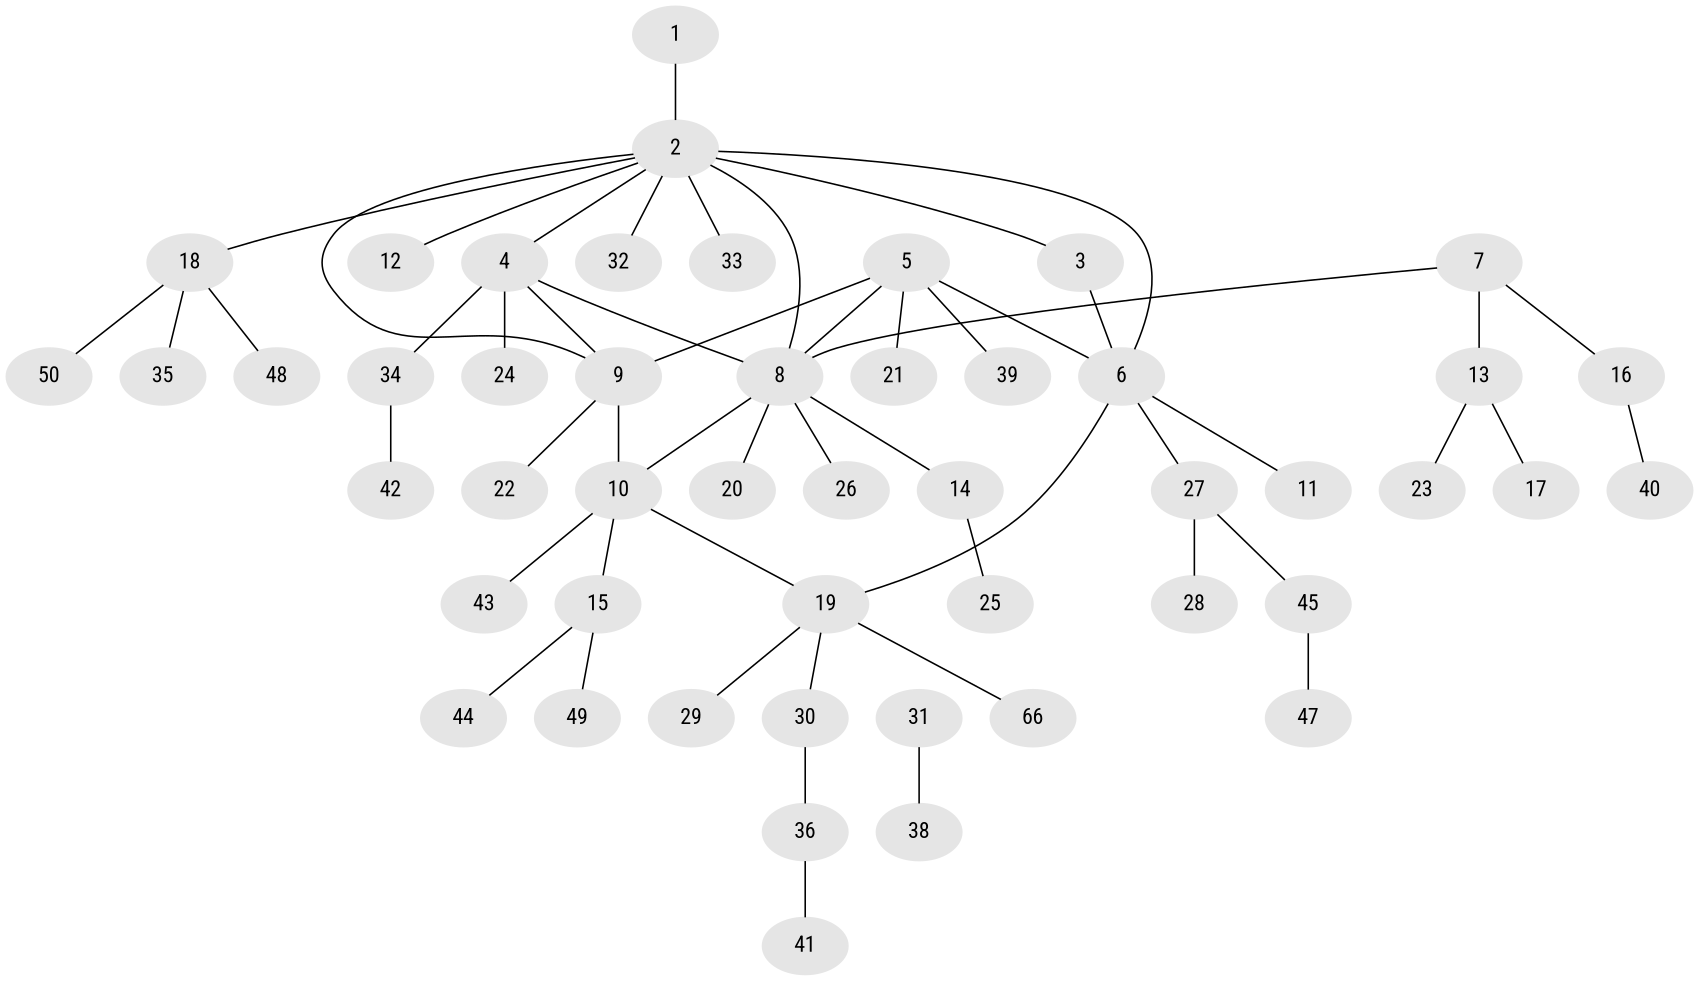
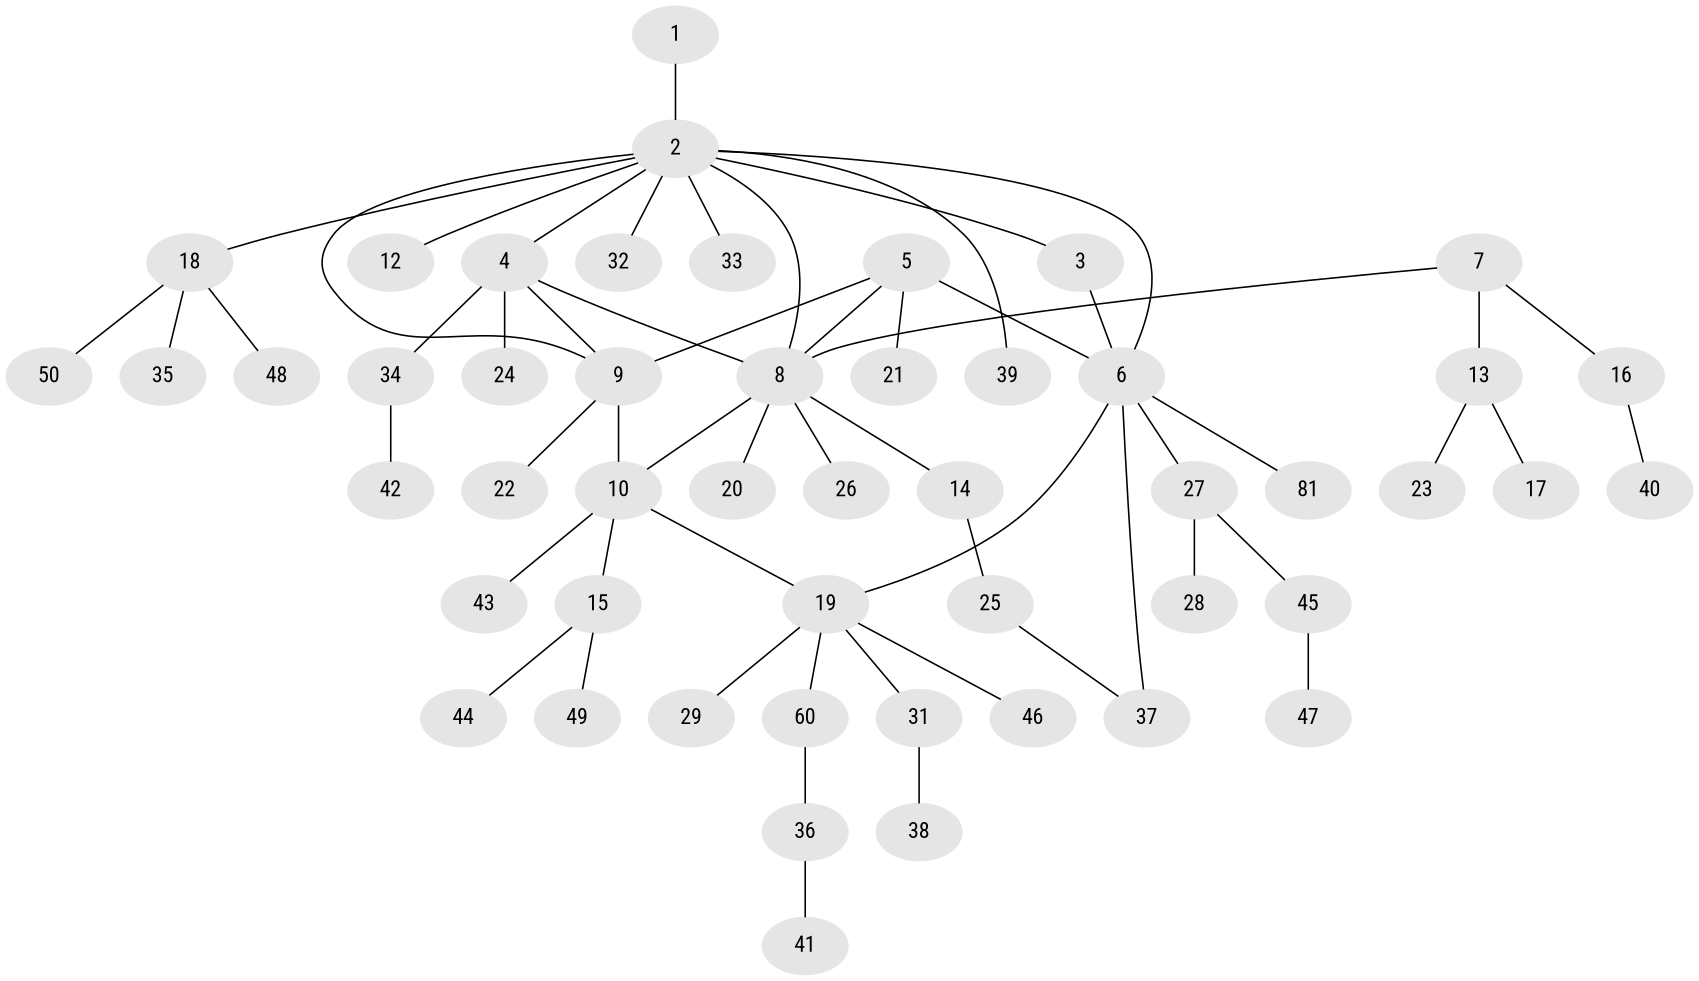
(953, 315) -> (888, 186)
(1308, 490) -> (1308, 490)
none -> (872, 661)
(805, 718) -> (805, 718)
(1033, 718) -> (1033, 718)
none -> (1147, 718)
